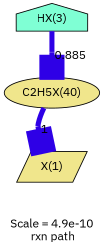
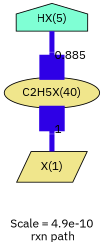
(52, 19) -> (52, 19)
(40, 117) -> (52, 143)
